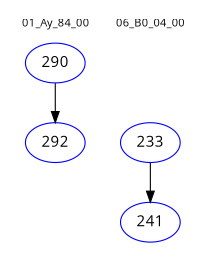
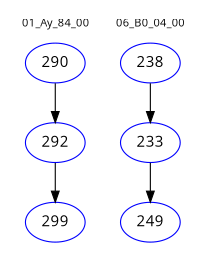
none -> (150, 63)
none -> (55, 222)
(150, 222) -> (150, 222)
